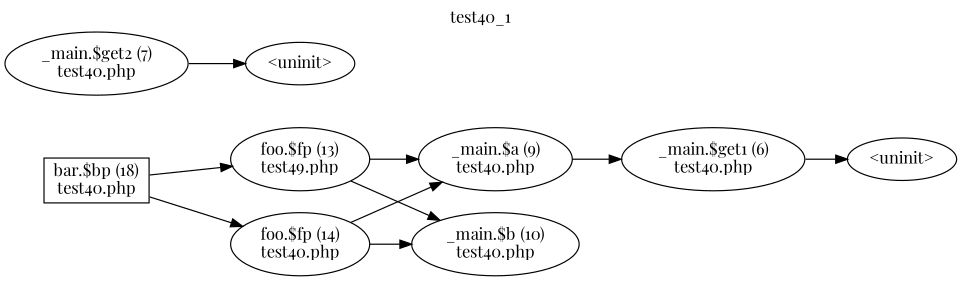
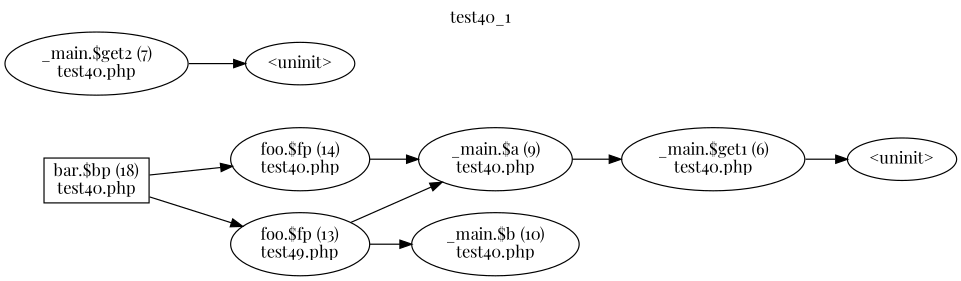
(385, 244) -> none
